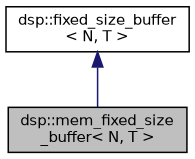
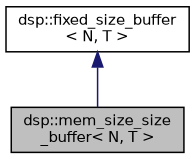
(98, 130) -> (98, 130)
